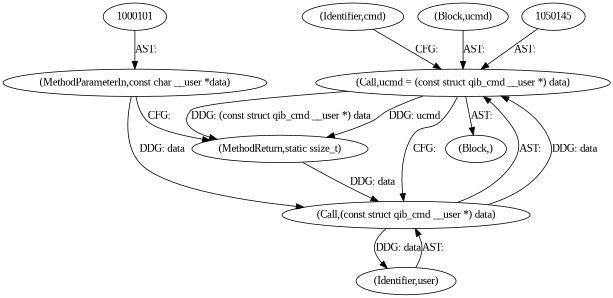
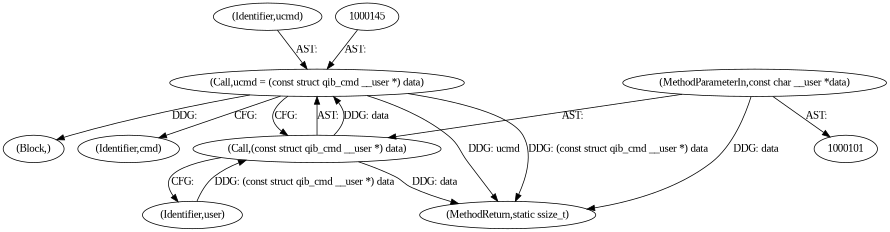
(463, 17) -> (268, 17)
(553, 17) -> (367, 17)
(135, 46) -> (798, 114)
(404, 47) -> (223, 116)
(161, 116) -> (756, 149)
(483, 116) -> (186, 116)
(162, 149) -> (574, 116)
(337, 181) -> (404, 183)
(398, 248) -> (184, 182)
(435, 248) -> (304, 182)
